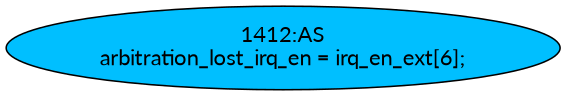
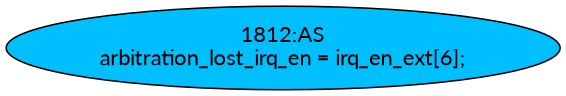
(283, 48) -> (283, 48)
